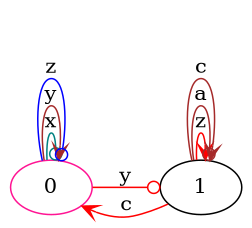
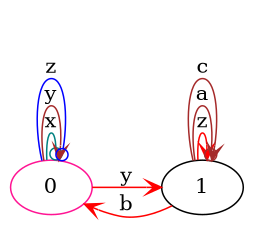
(120, 187) -> (119, 187)
(126, 205) -> (127, 205)
